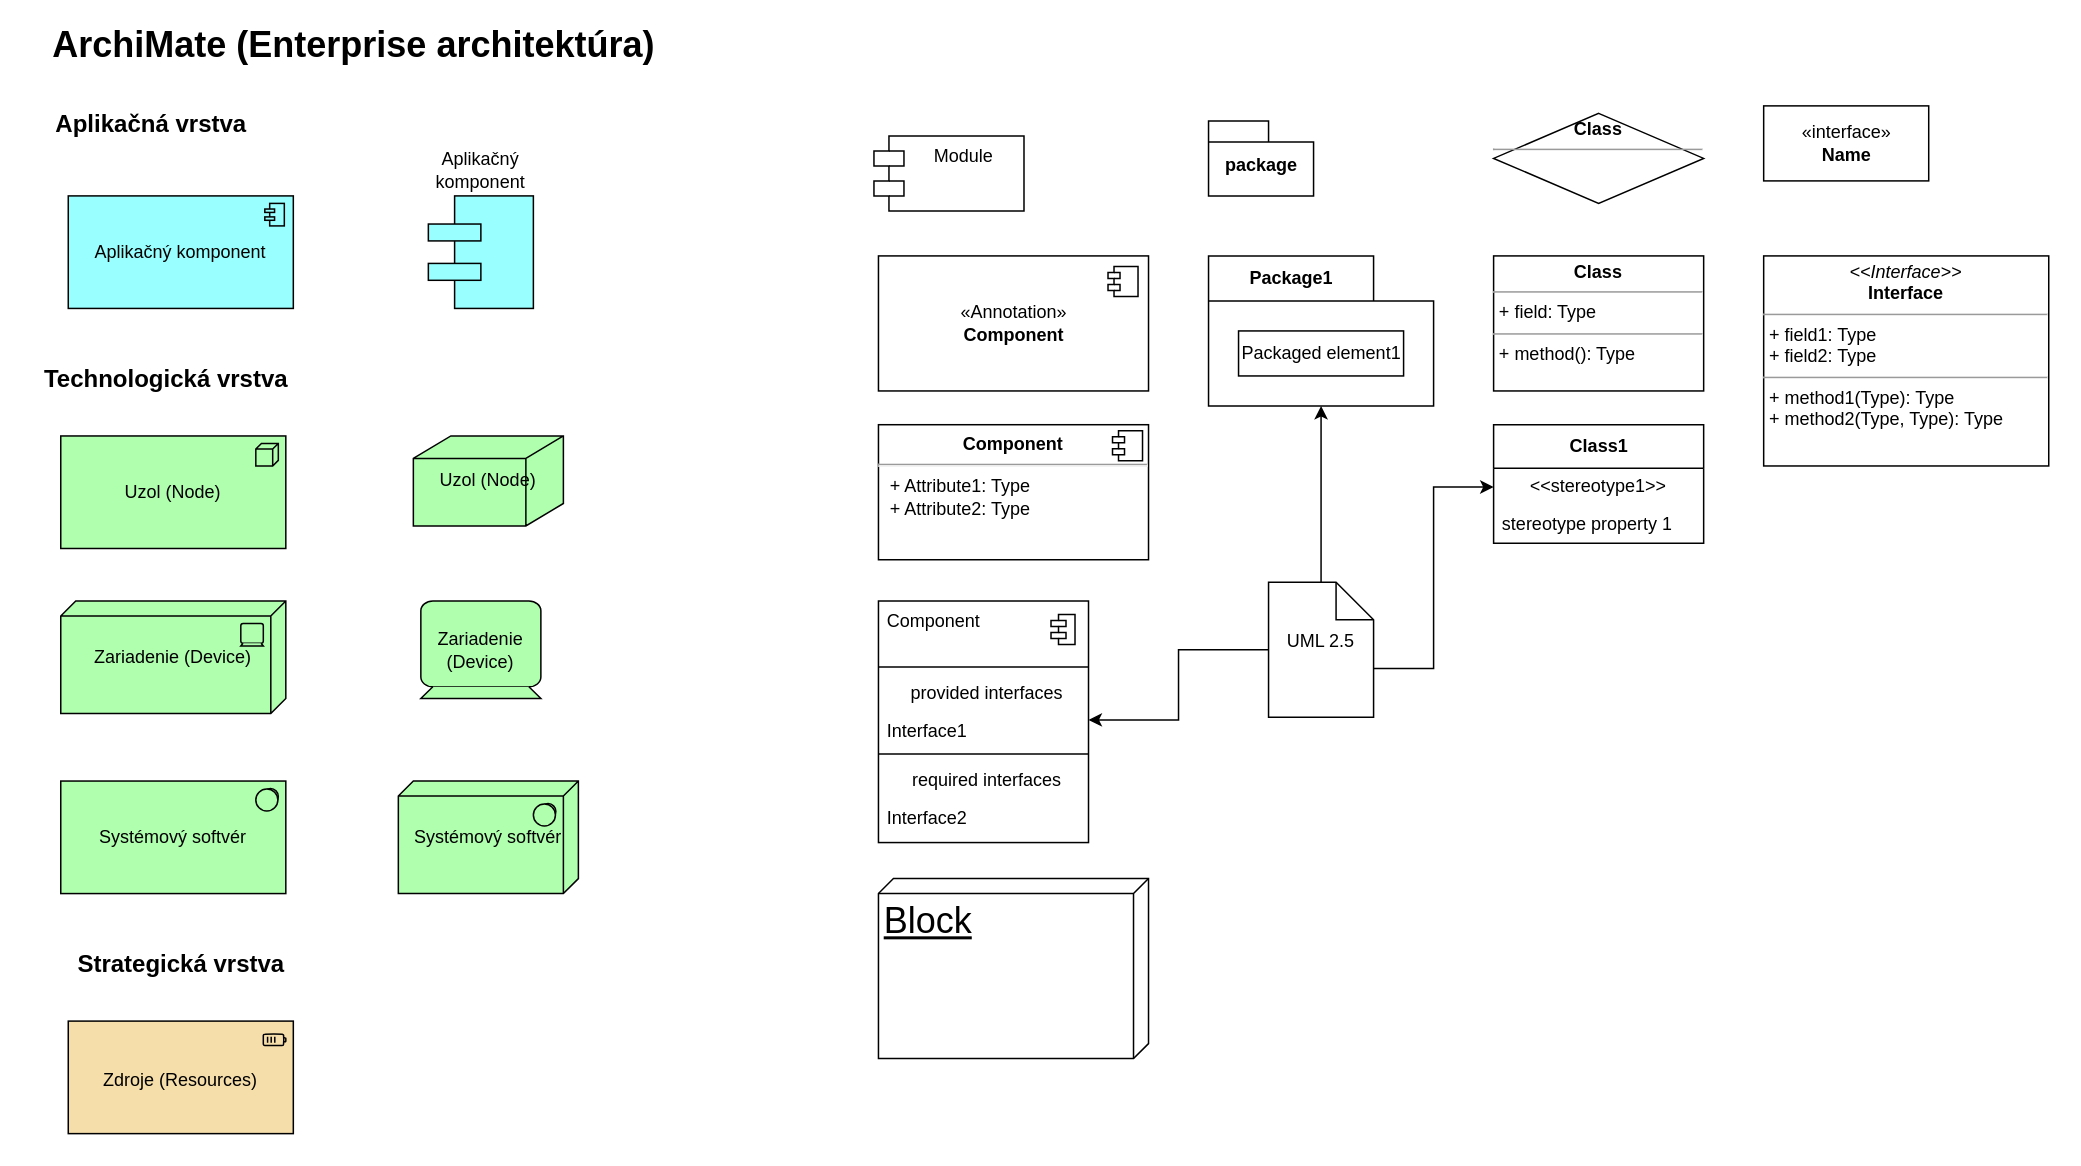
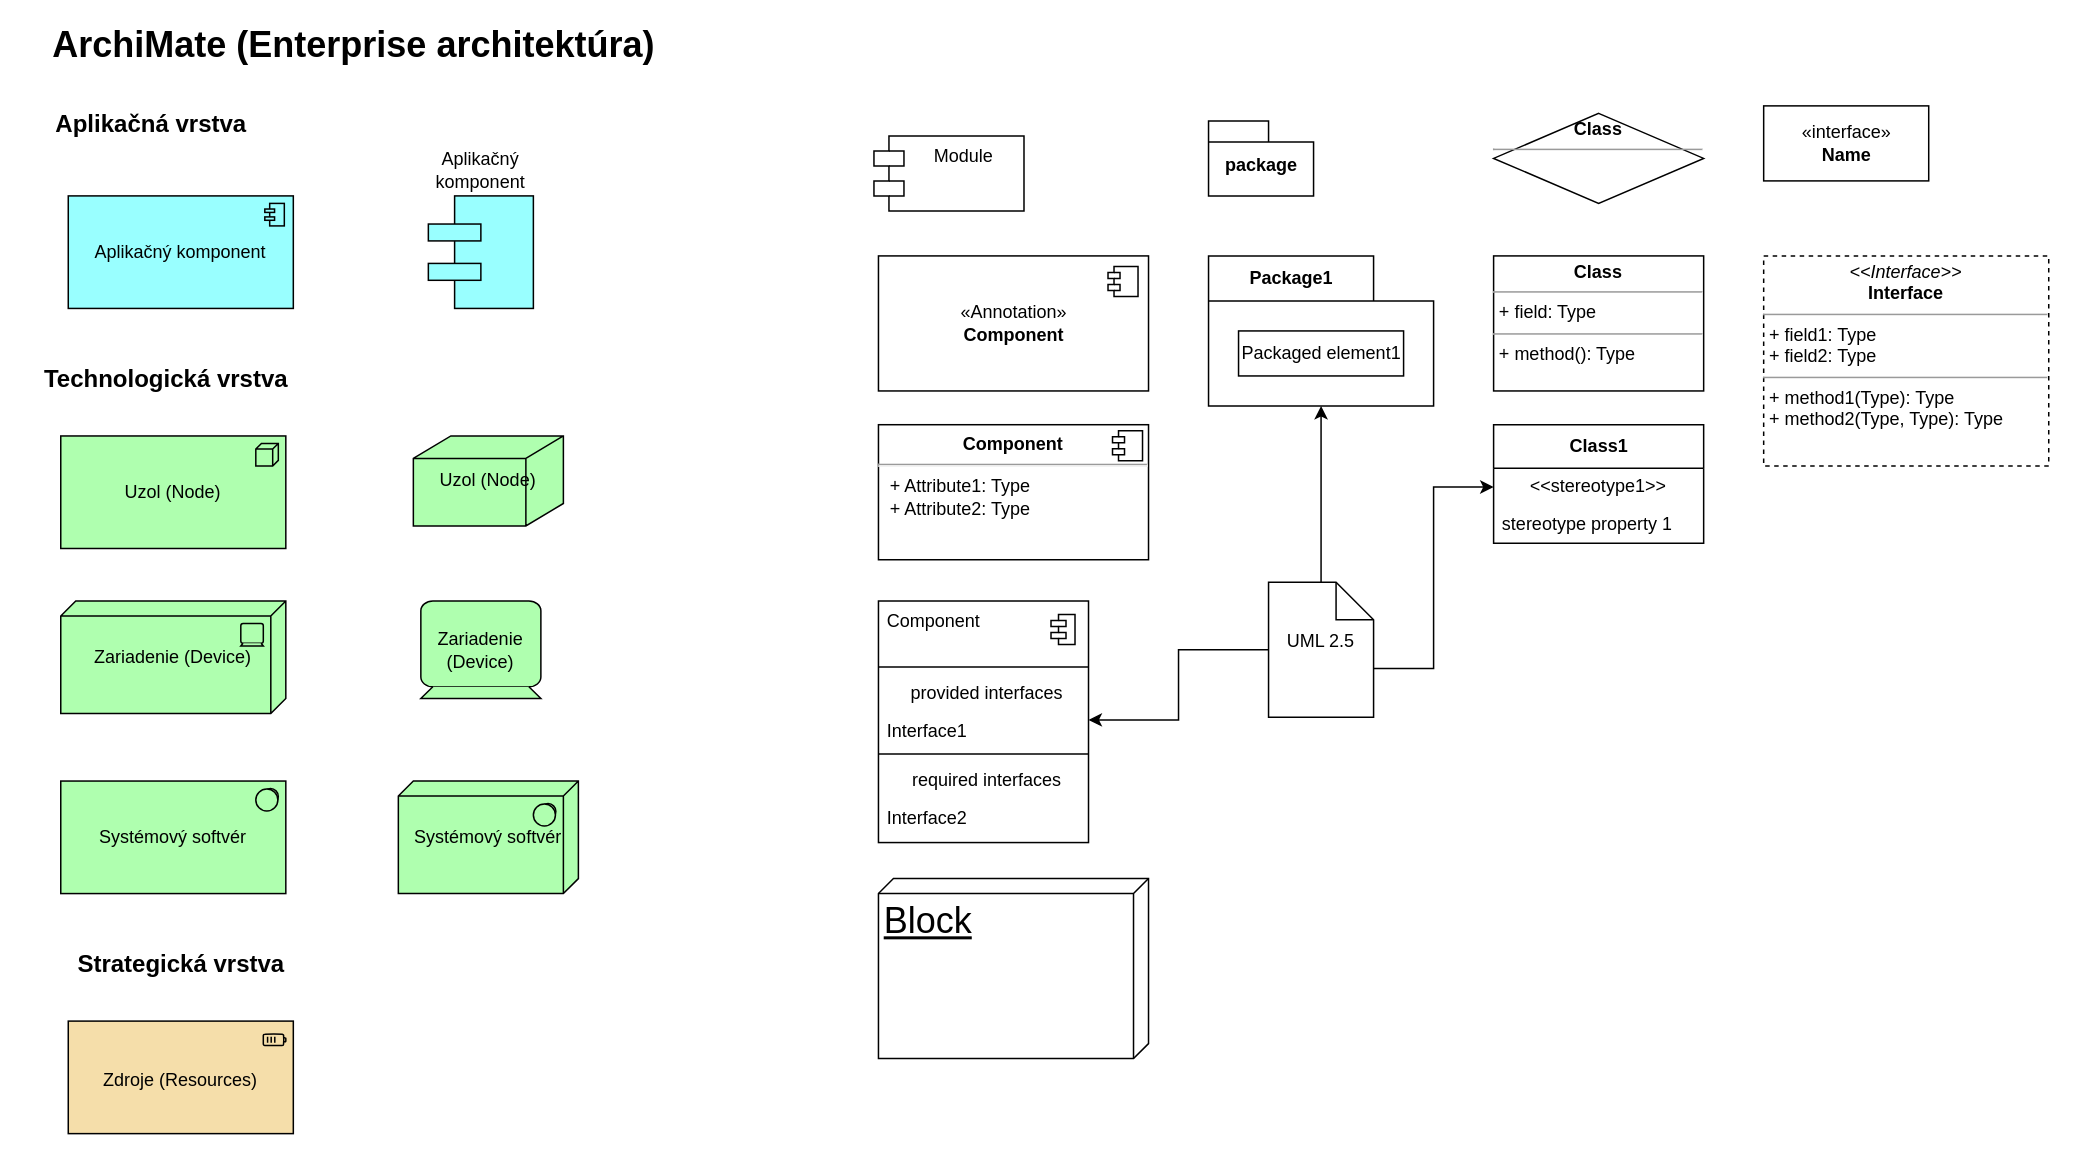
(1906, 361) -> (1906, 361)
